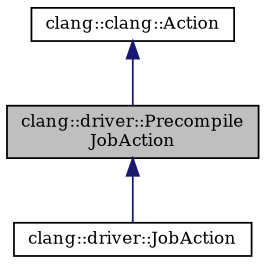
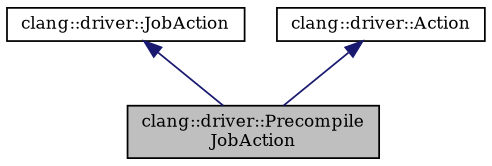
(133, 24) -> (381, 24)
(133, 199) -> (191, 79)
